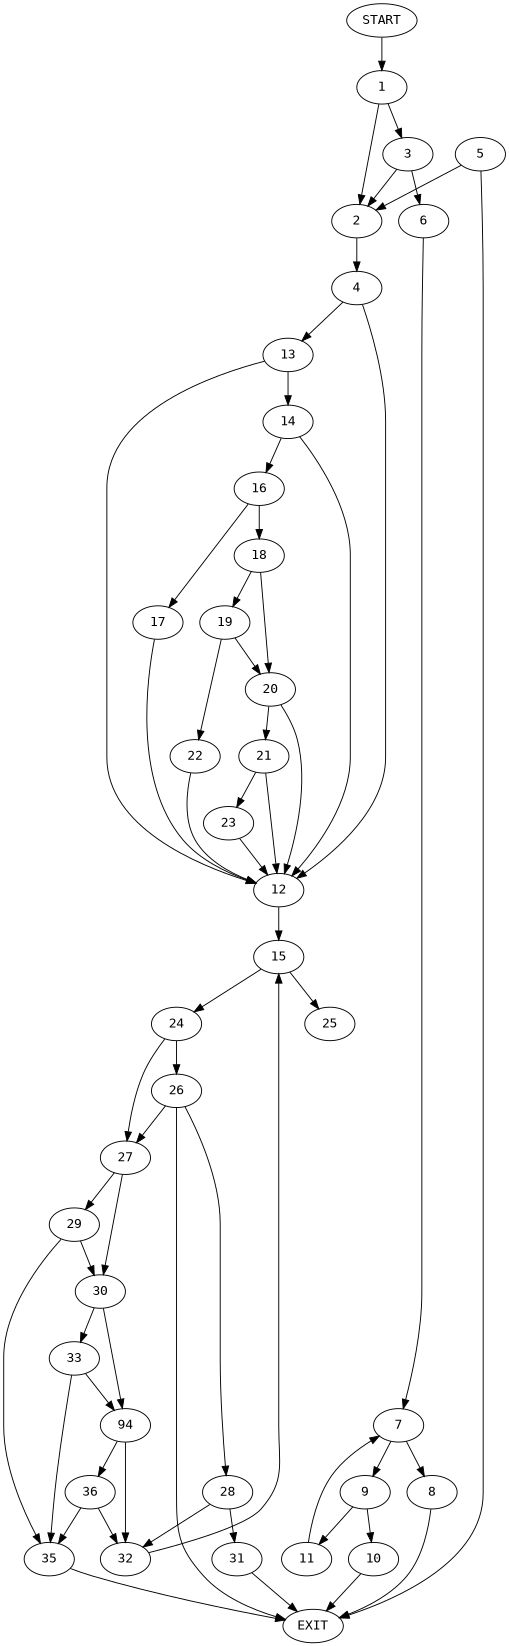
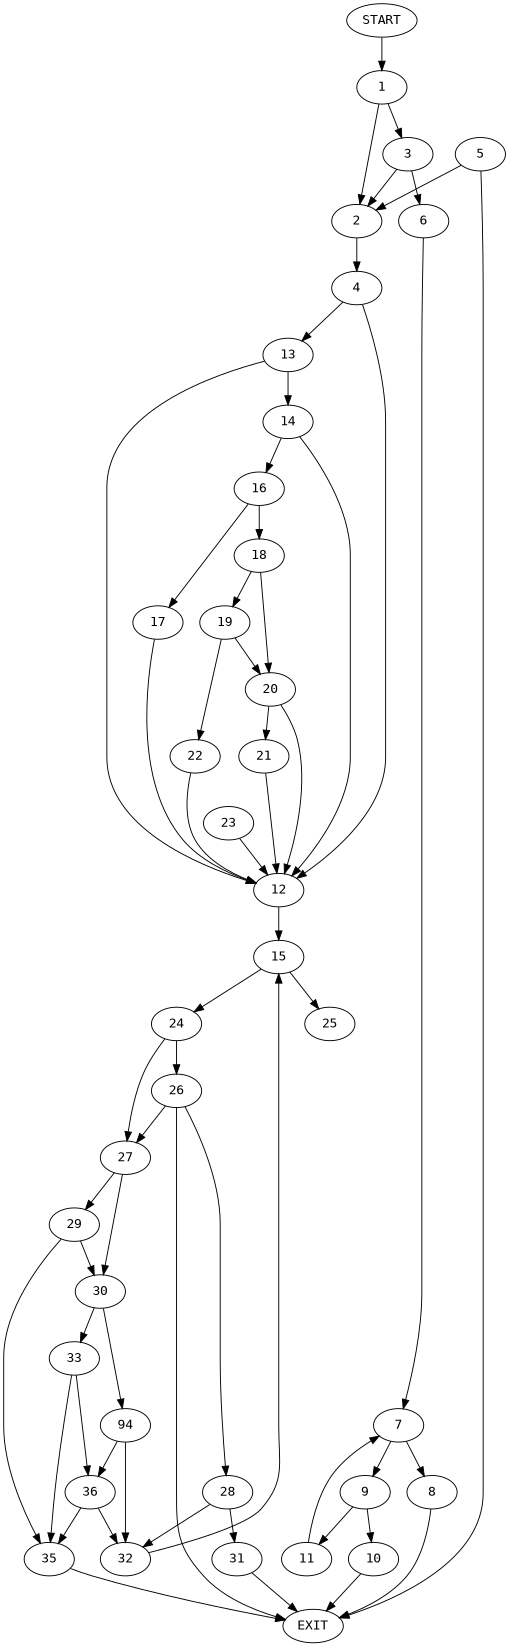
(248, 786) -> none
(97, 1388) -> (82, 1421)
